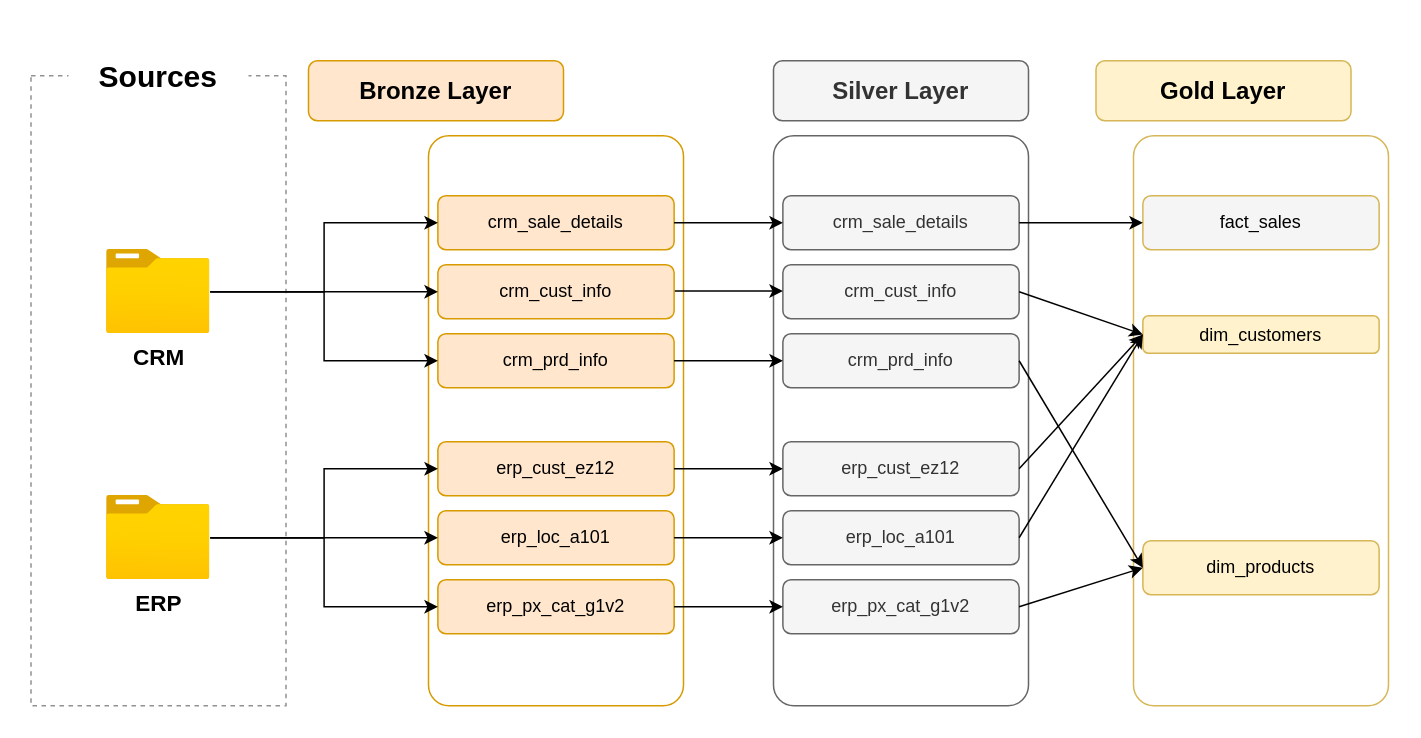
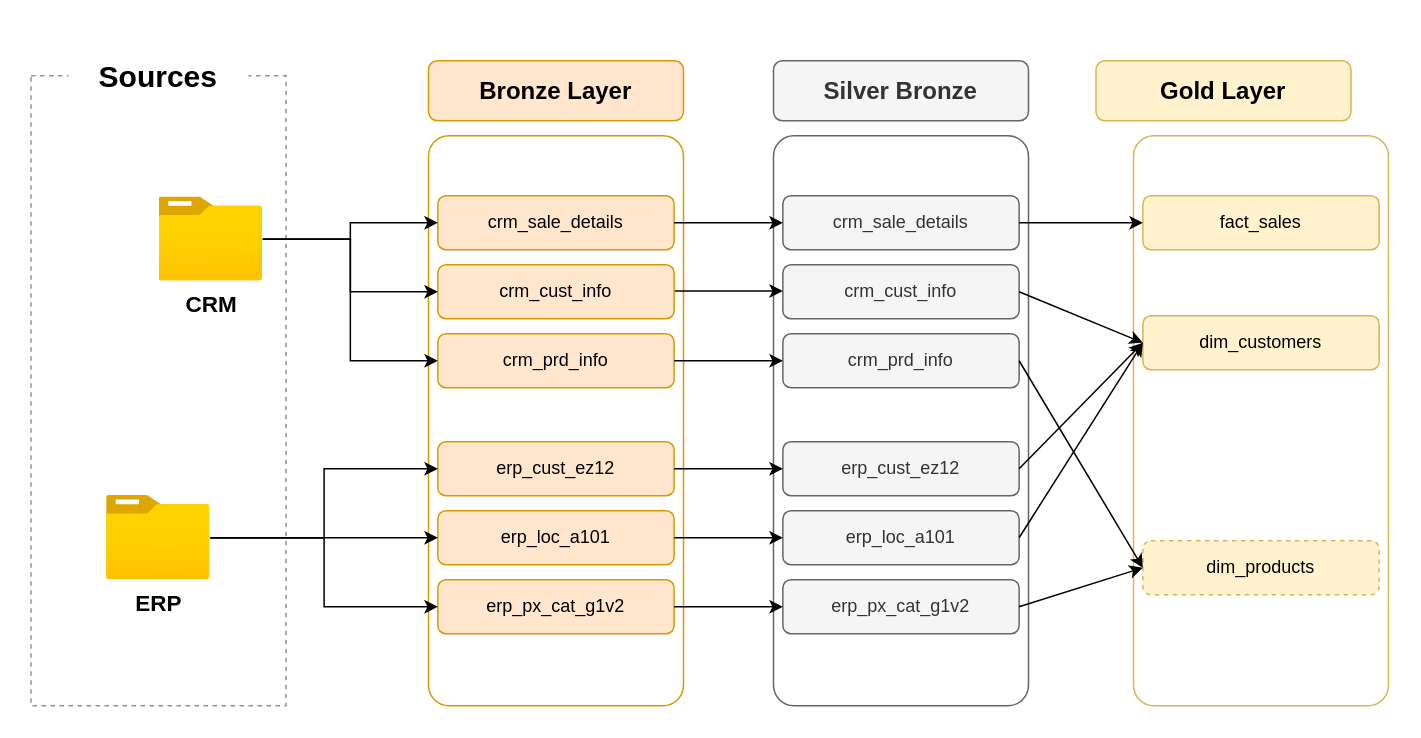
(436, 91) -> (556, 91)
(901, 91) -> (901, 91)
(1261, 223) -> (1261, 223)
(158, 292) -> (211, 239)
(1261, 335) -> (1261, 343)
(1261, 568) -> (1261, 568)
